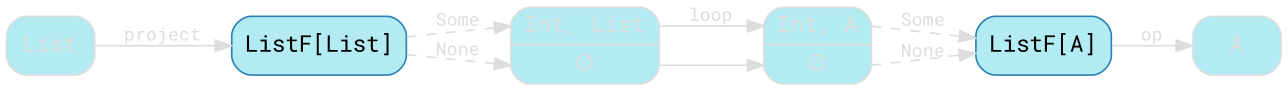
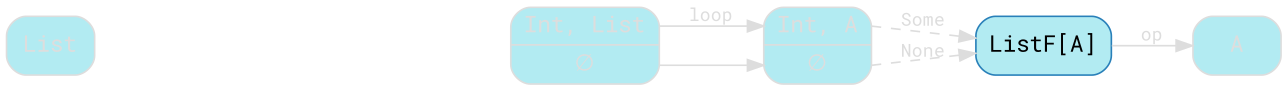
(319, 46) -> none
